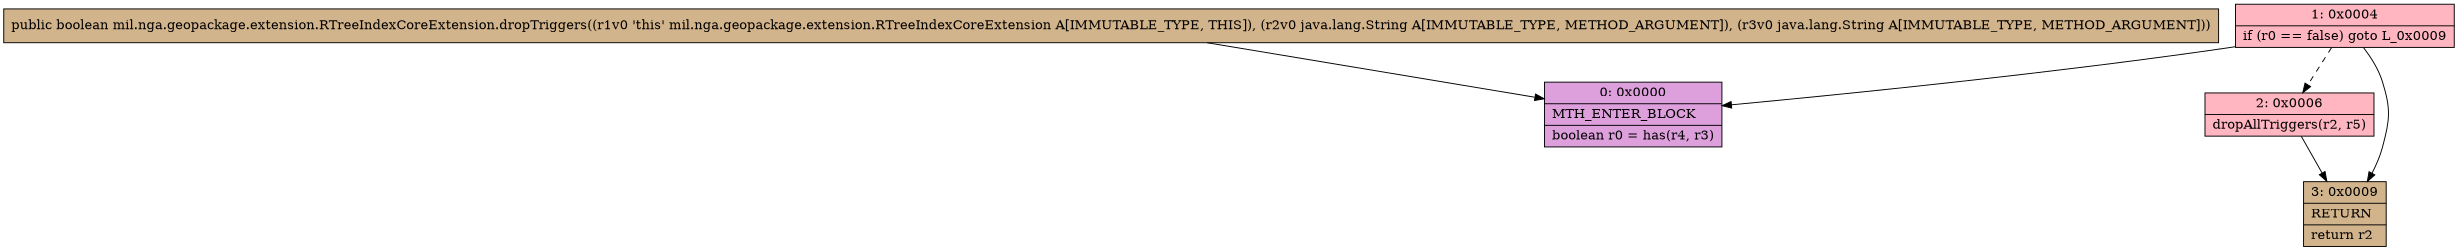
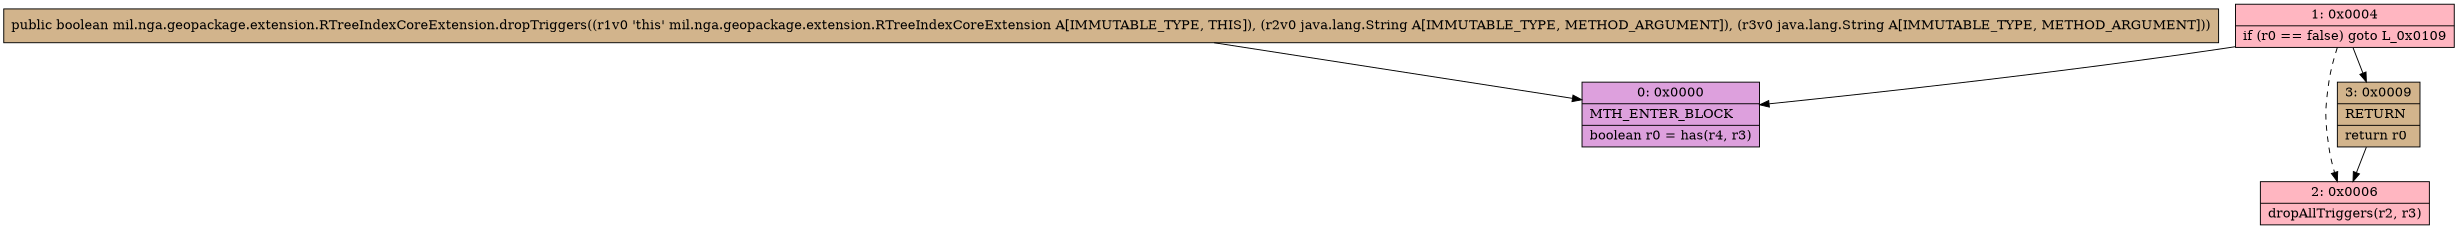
(2345, 36) -> (2345, 36)
(2289, 125) -> (2345, 214)
(2312, 155) -> (2361, 160)
(2343, 235) -> (2376, 136)
